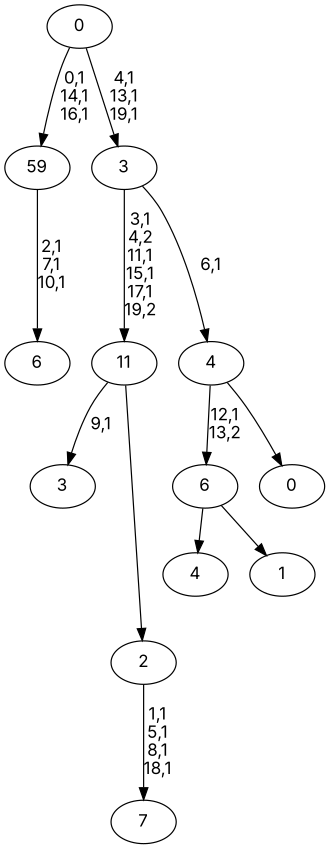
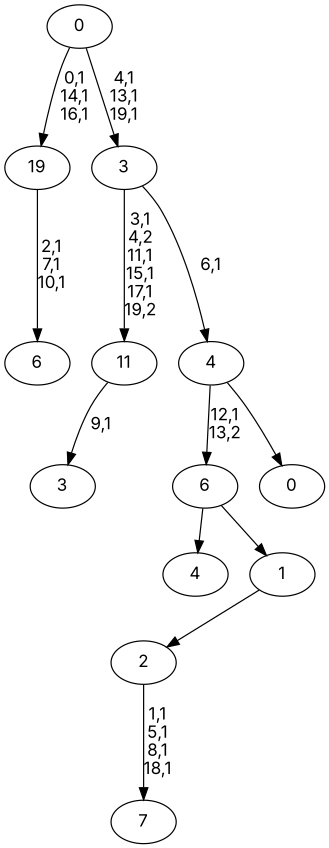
(37, 168) -> (37, 168)
(134, 507) -> (218, 615)
